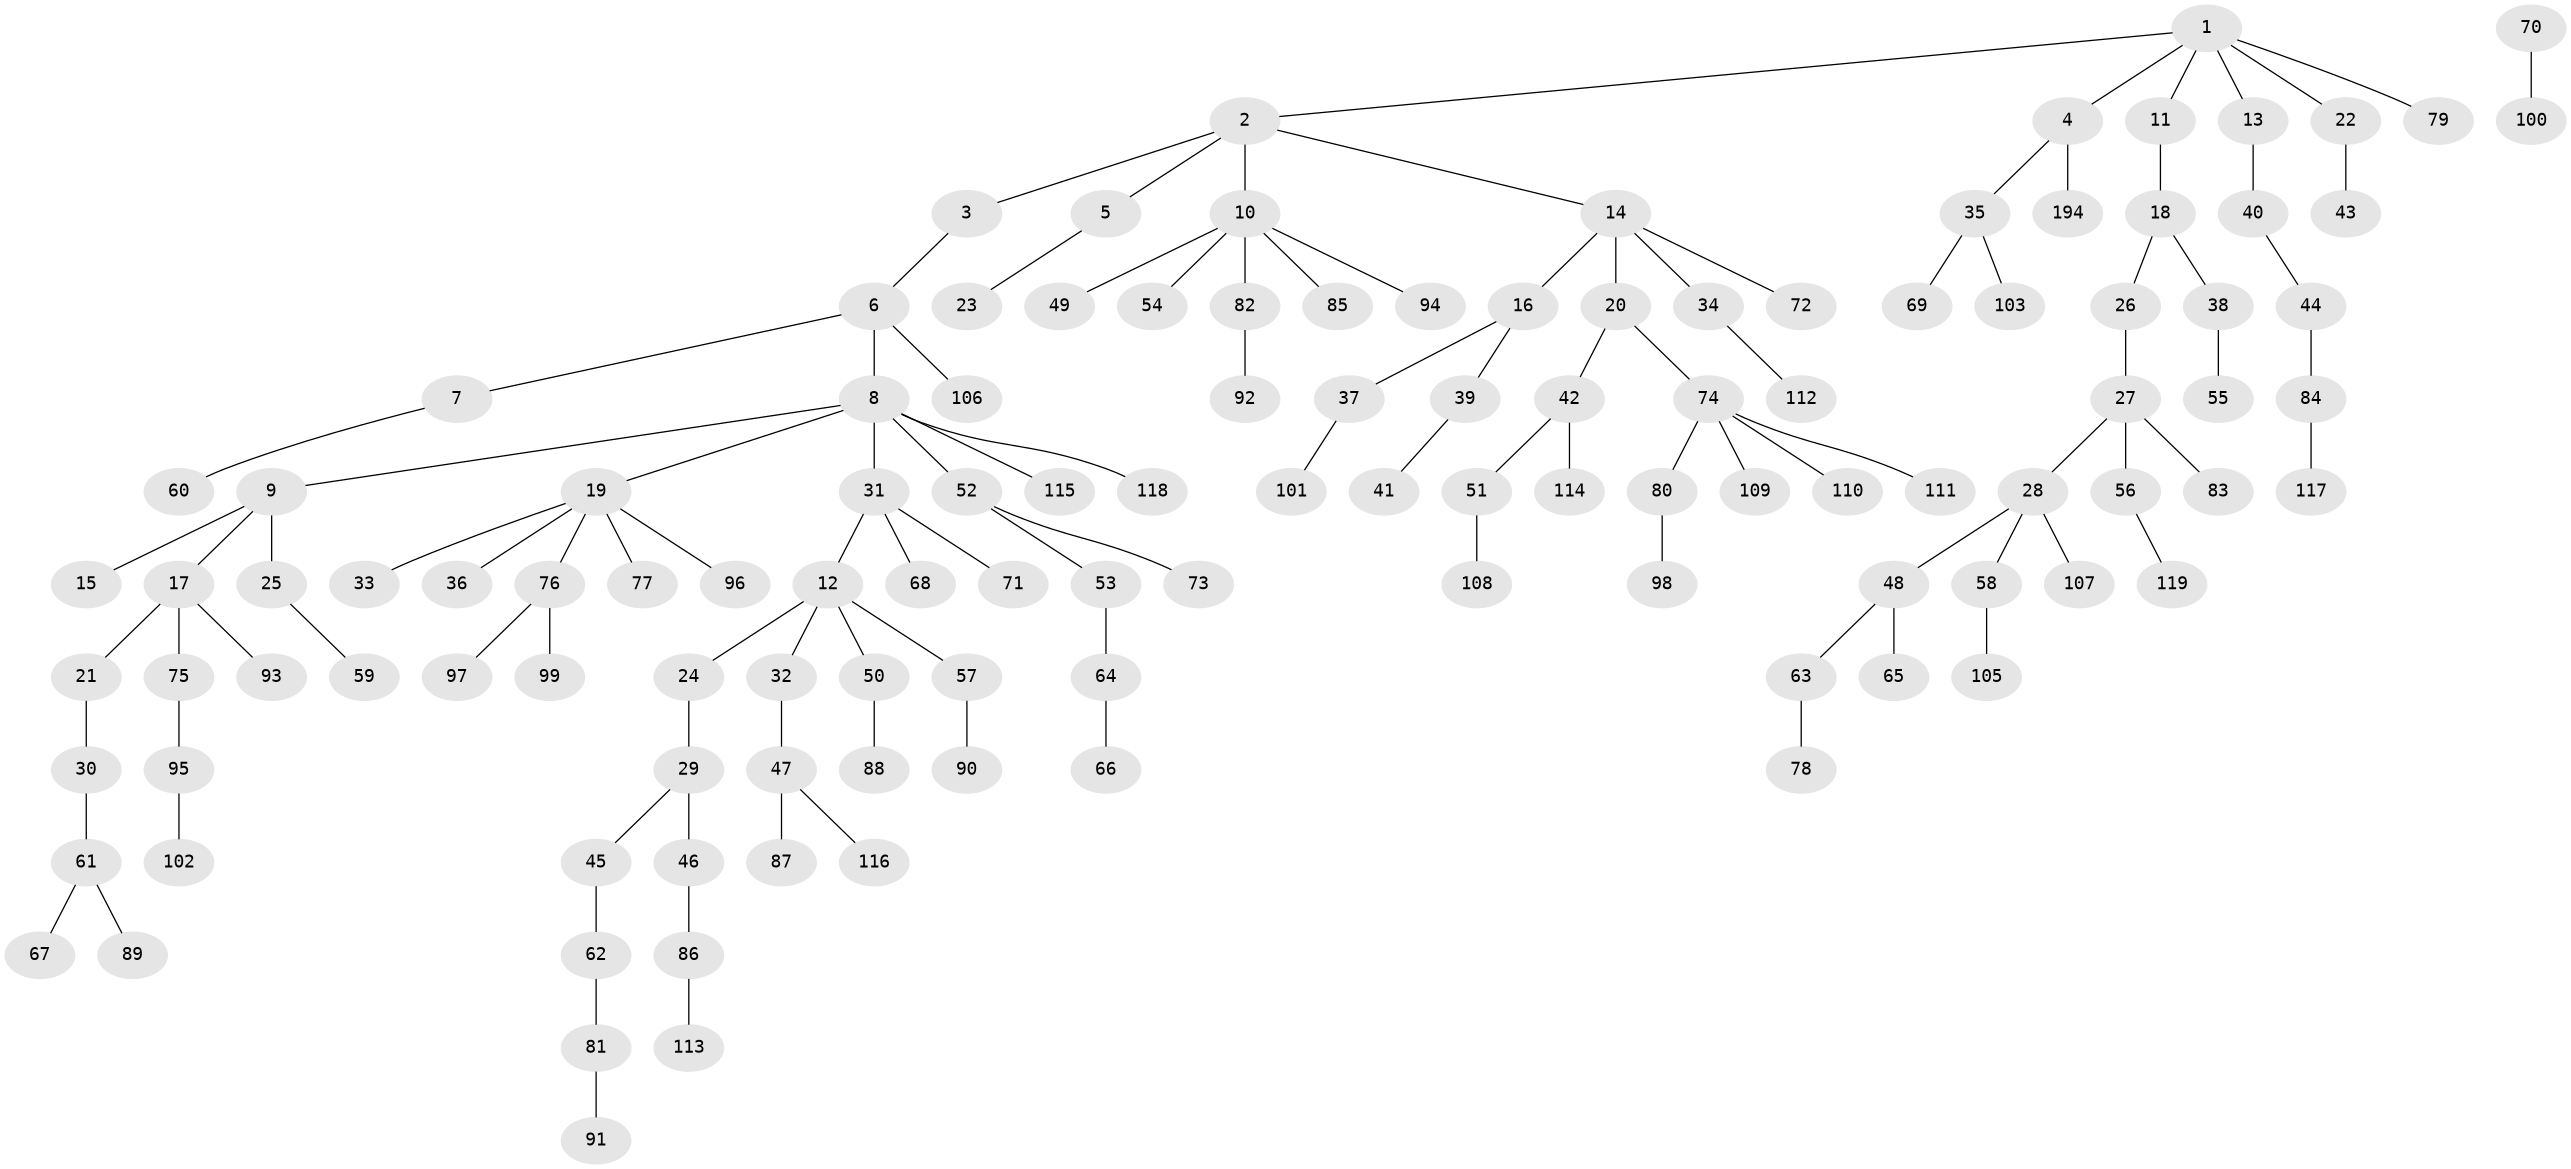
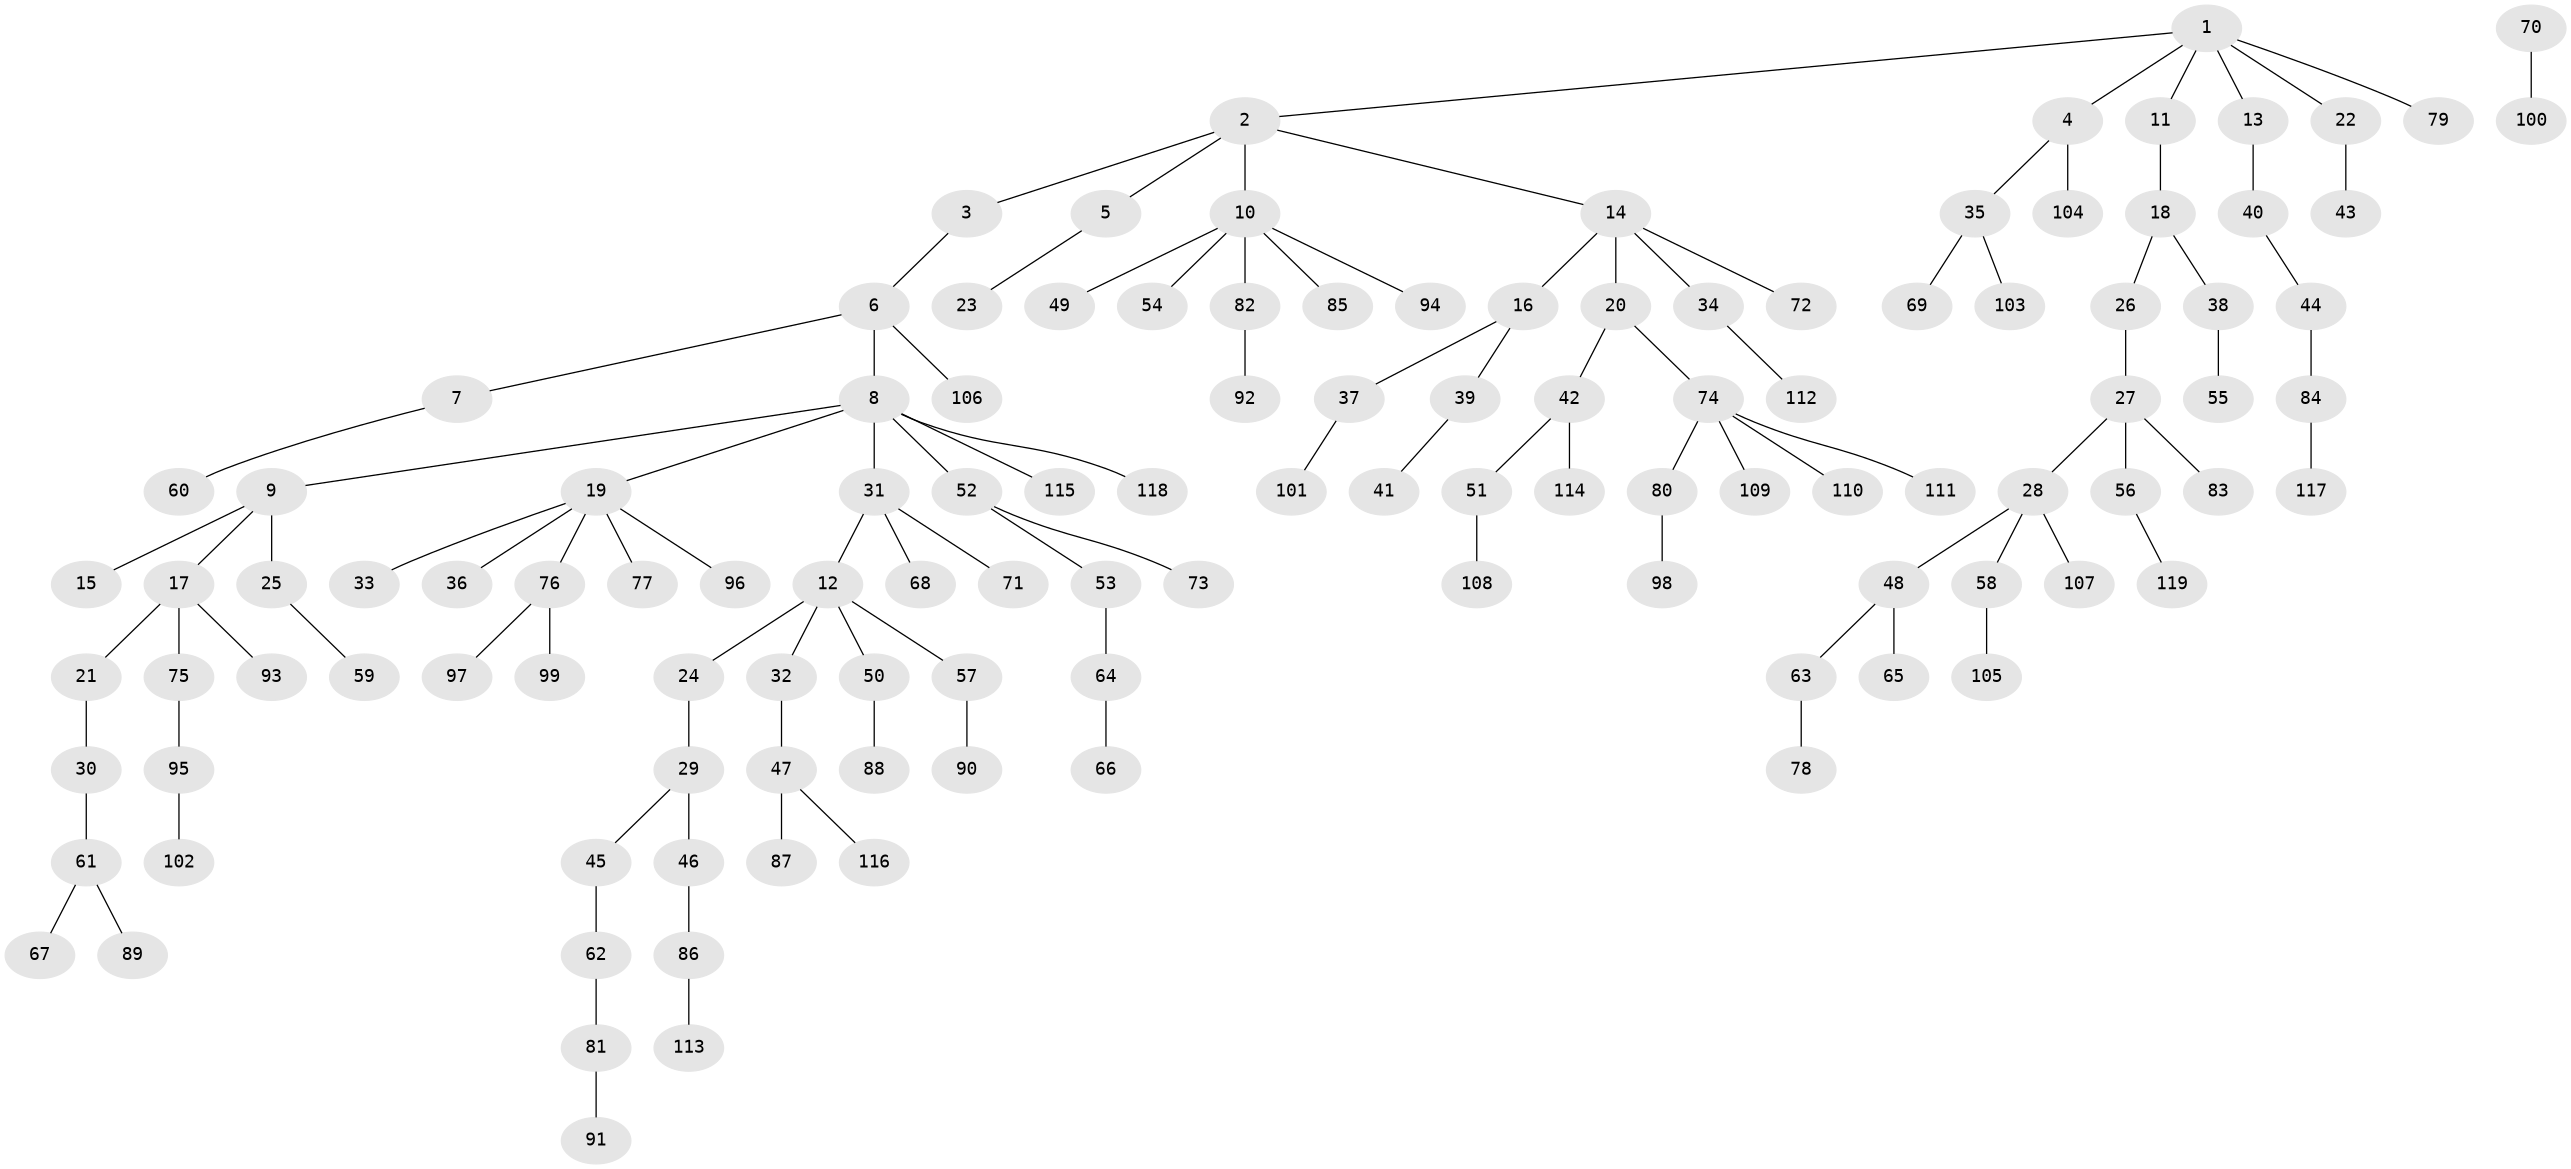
(2068, 214) -> (2068, 214)
